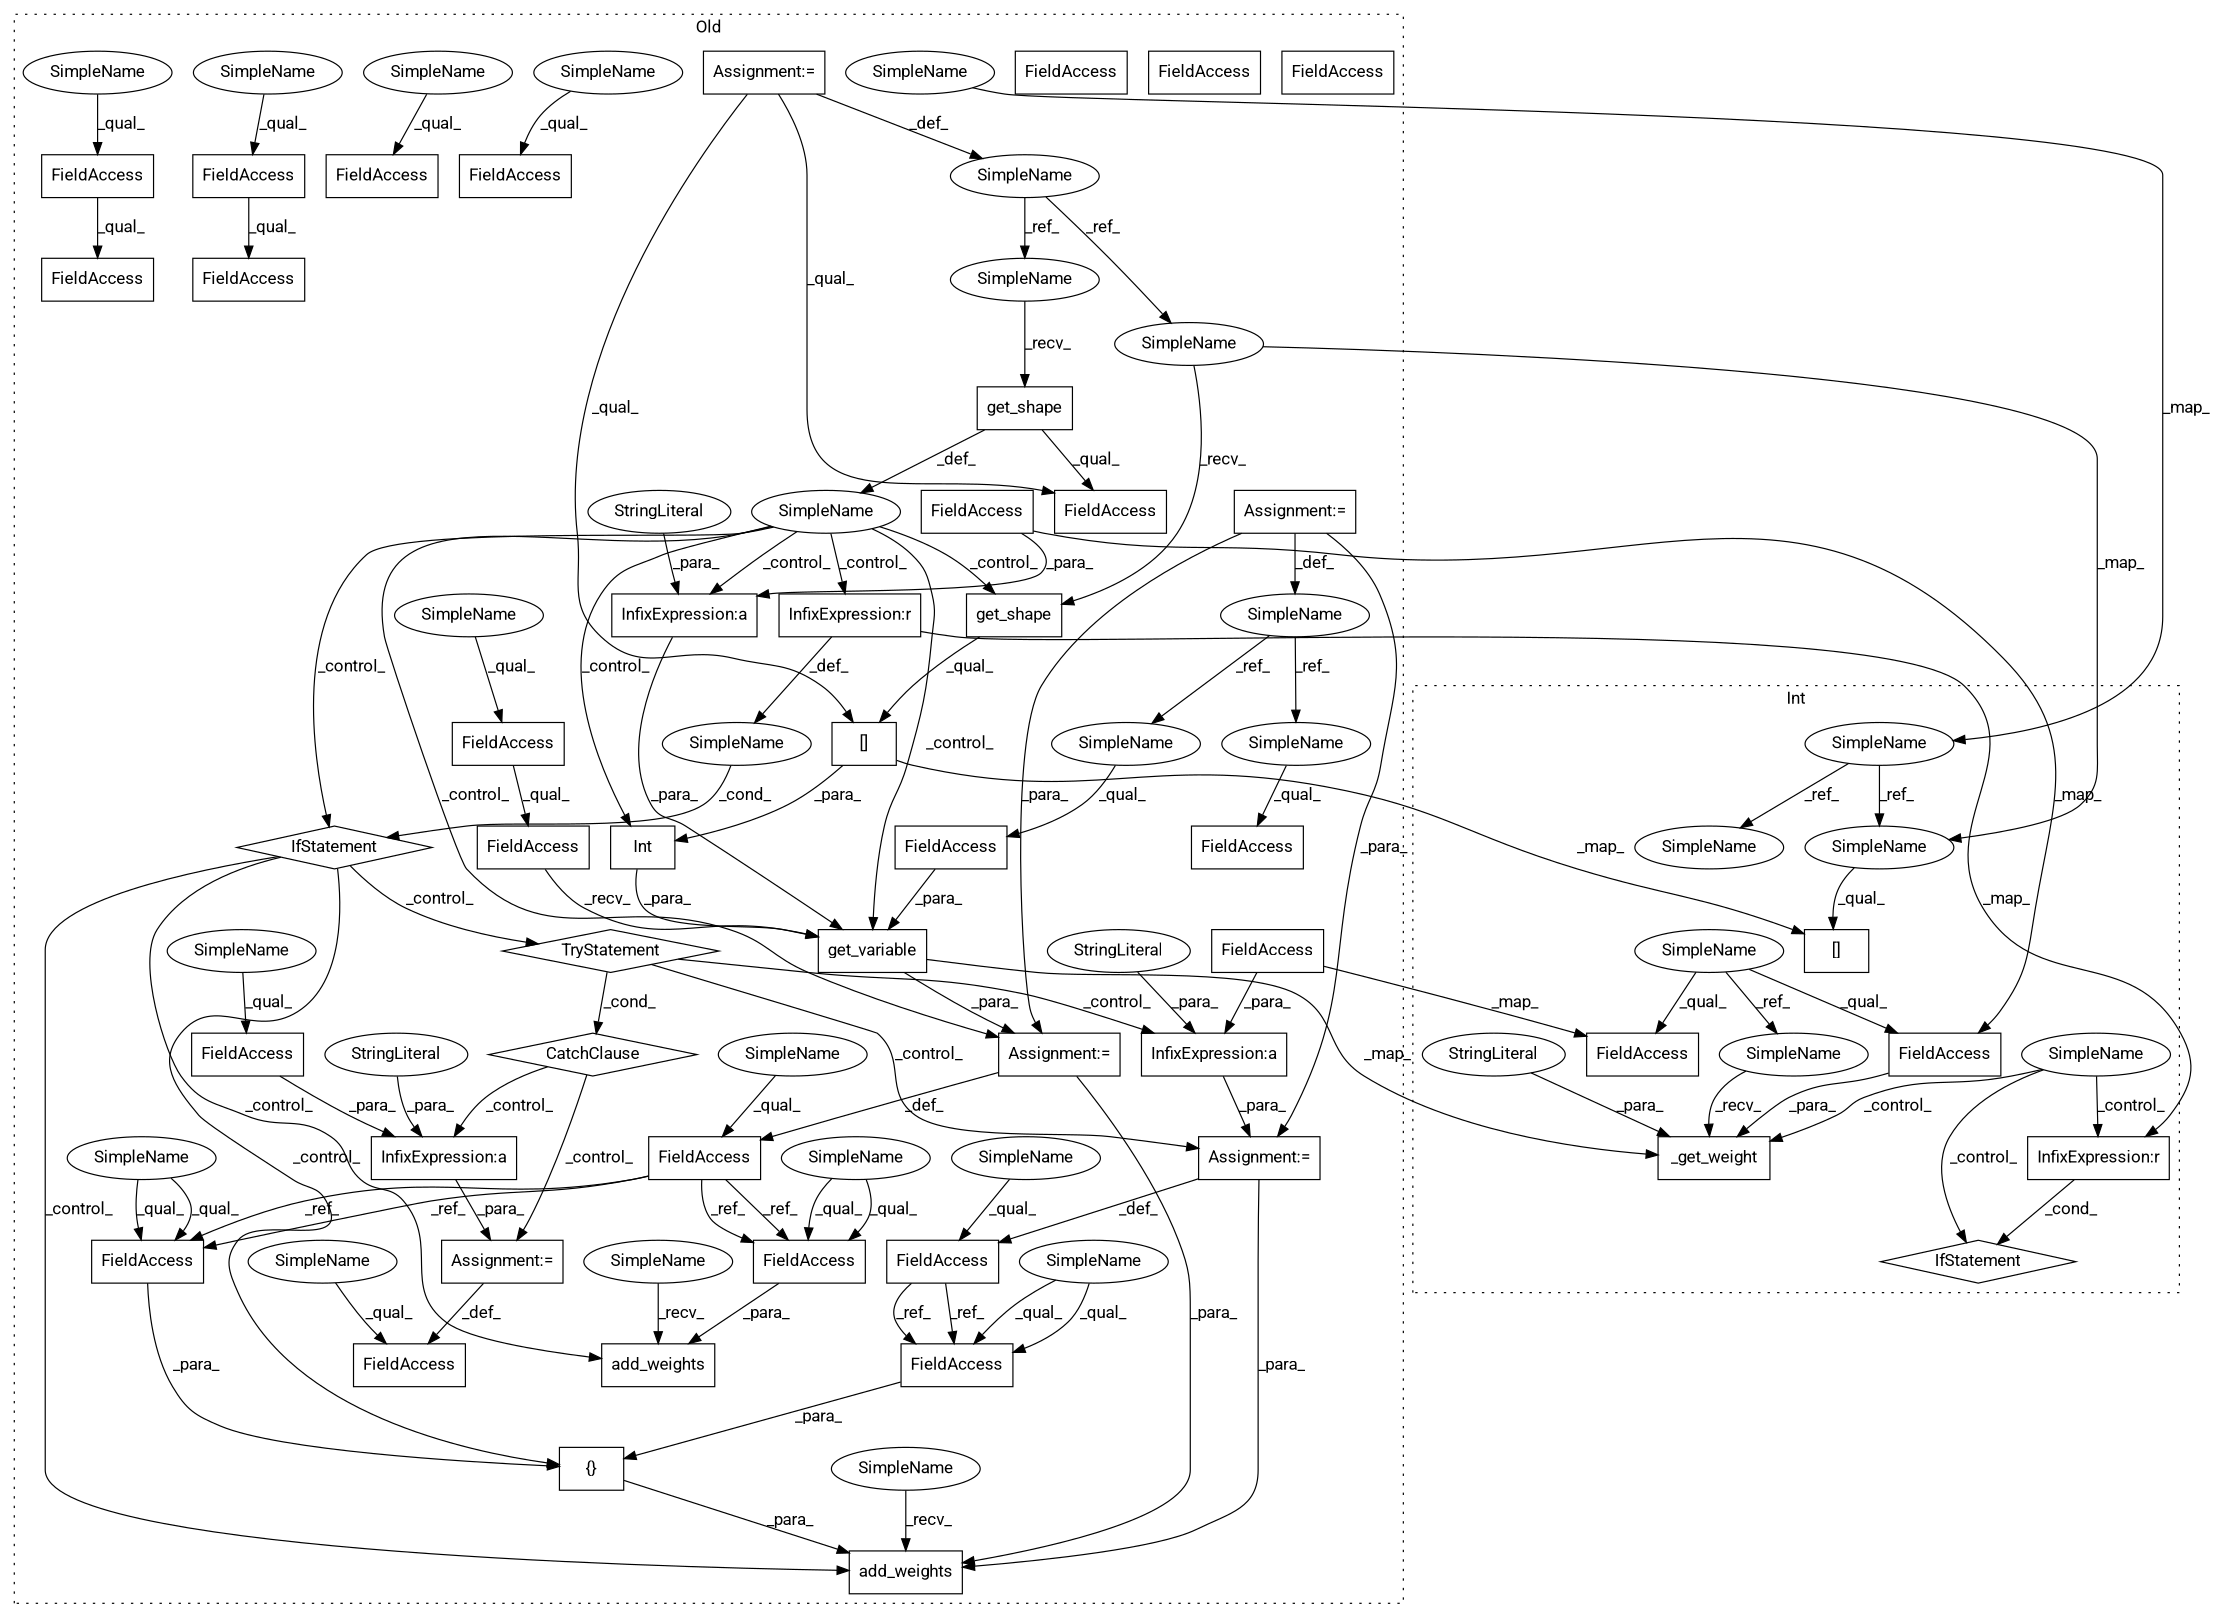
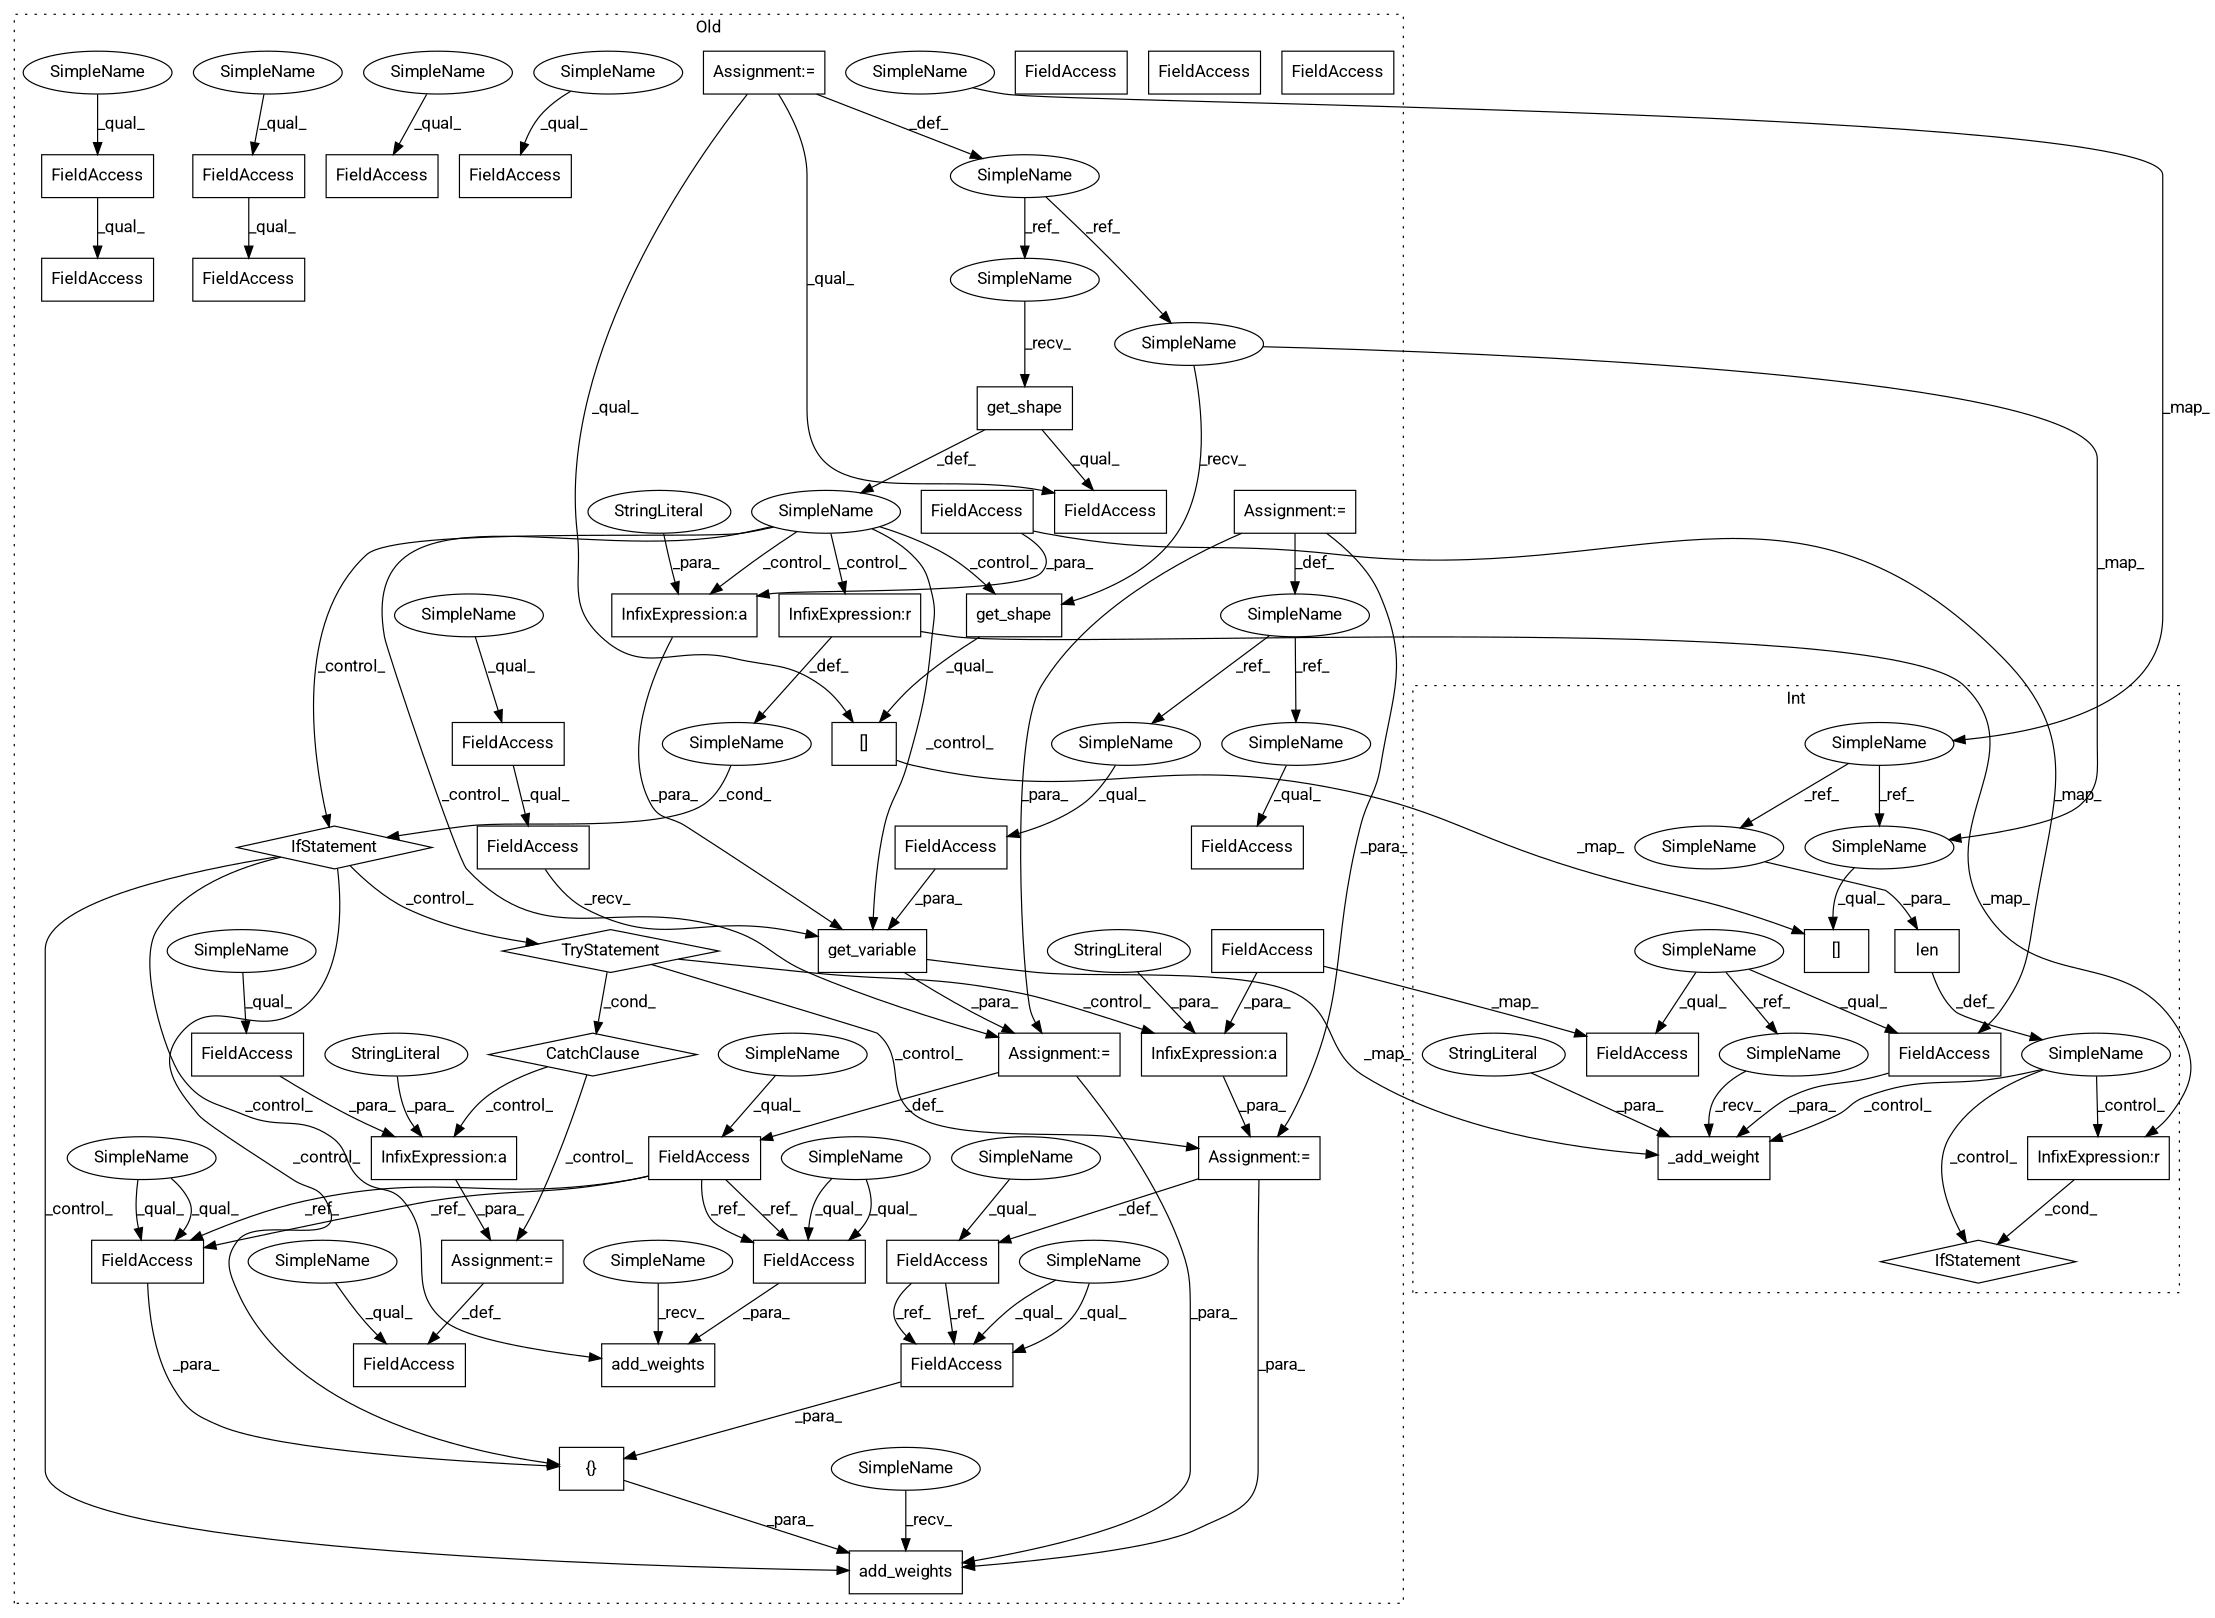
(643, 847) -> none
none -> (1927, 951)
(1714, 1158) -> (1714, 1158)
